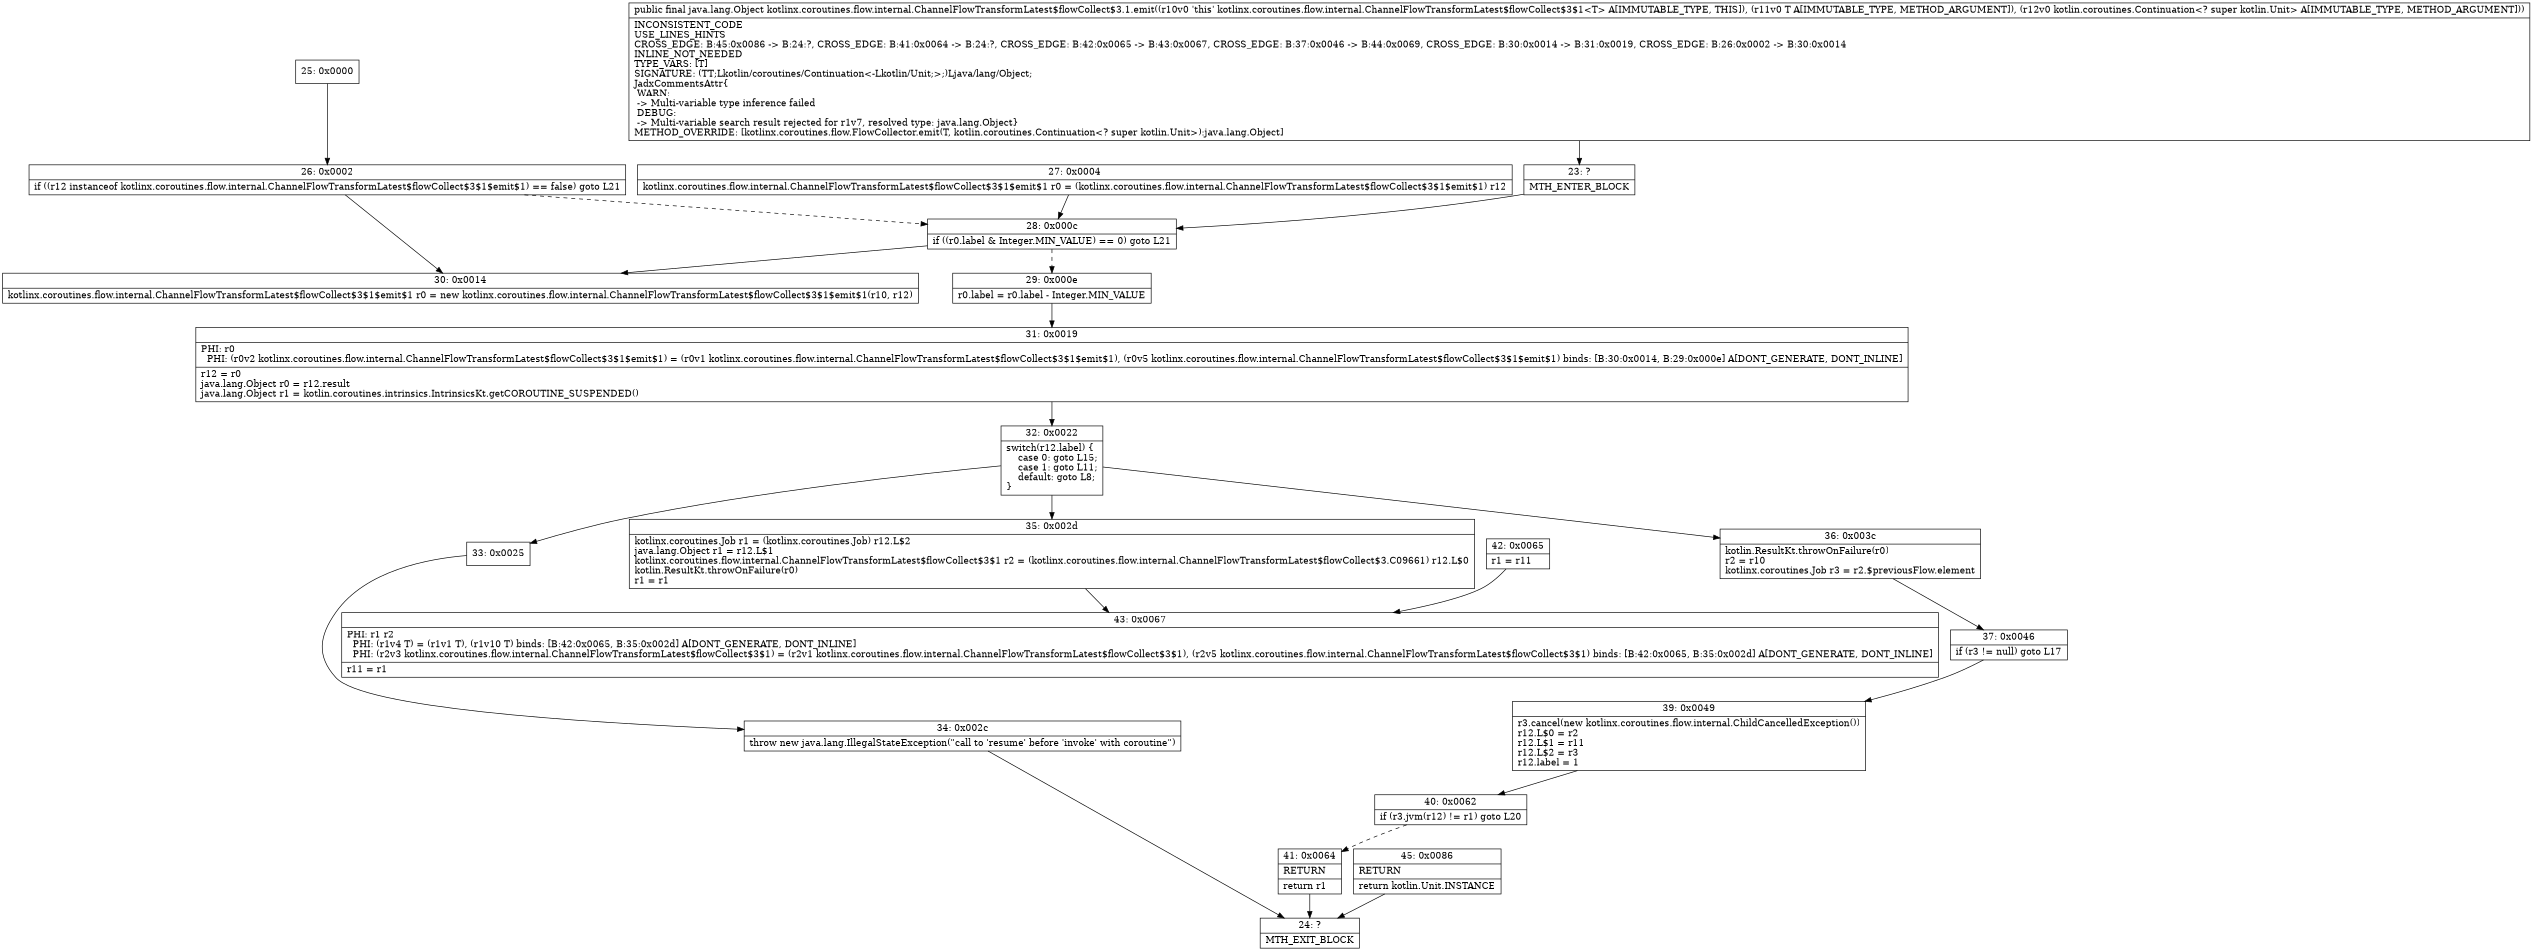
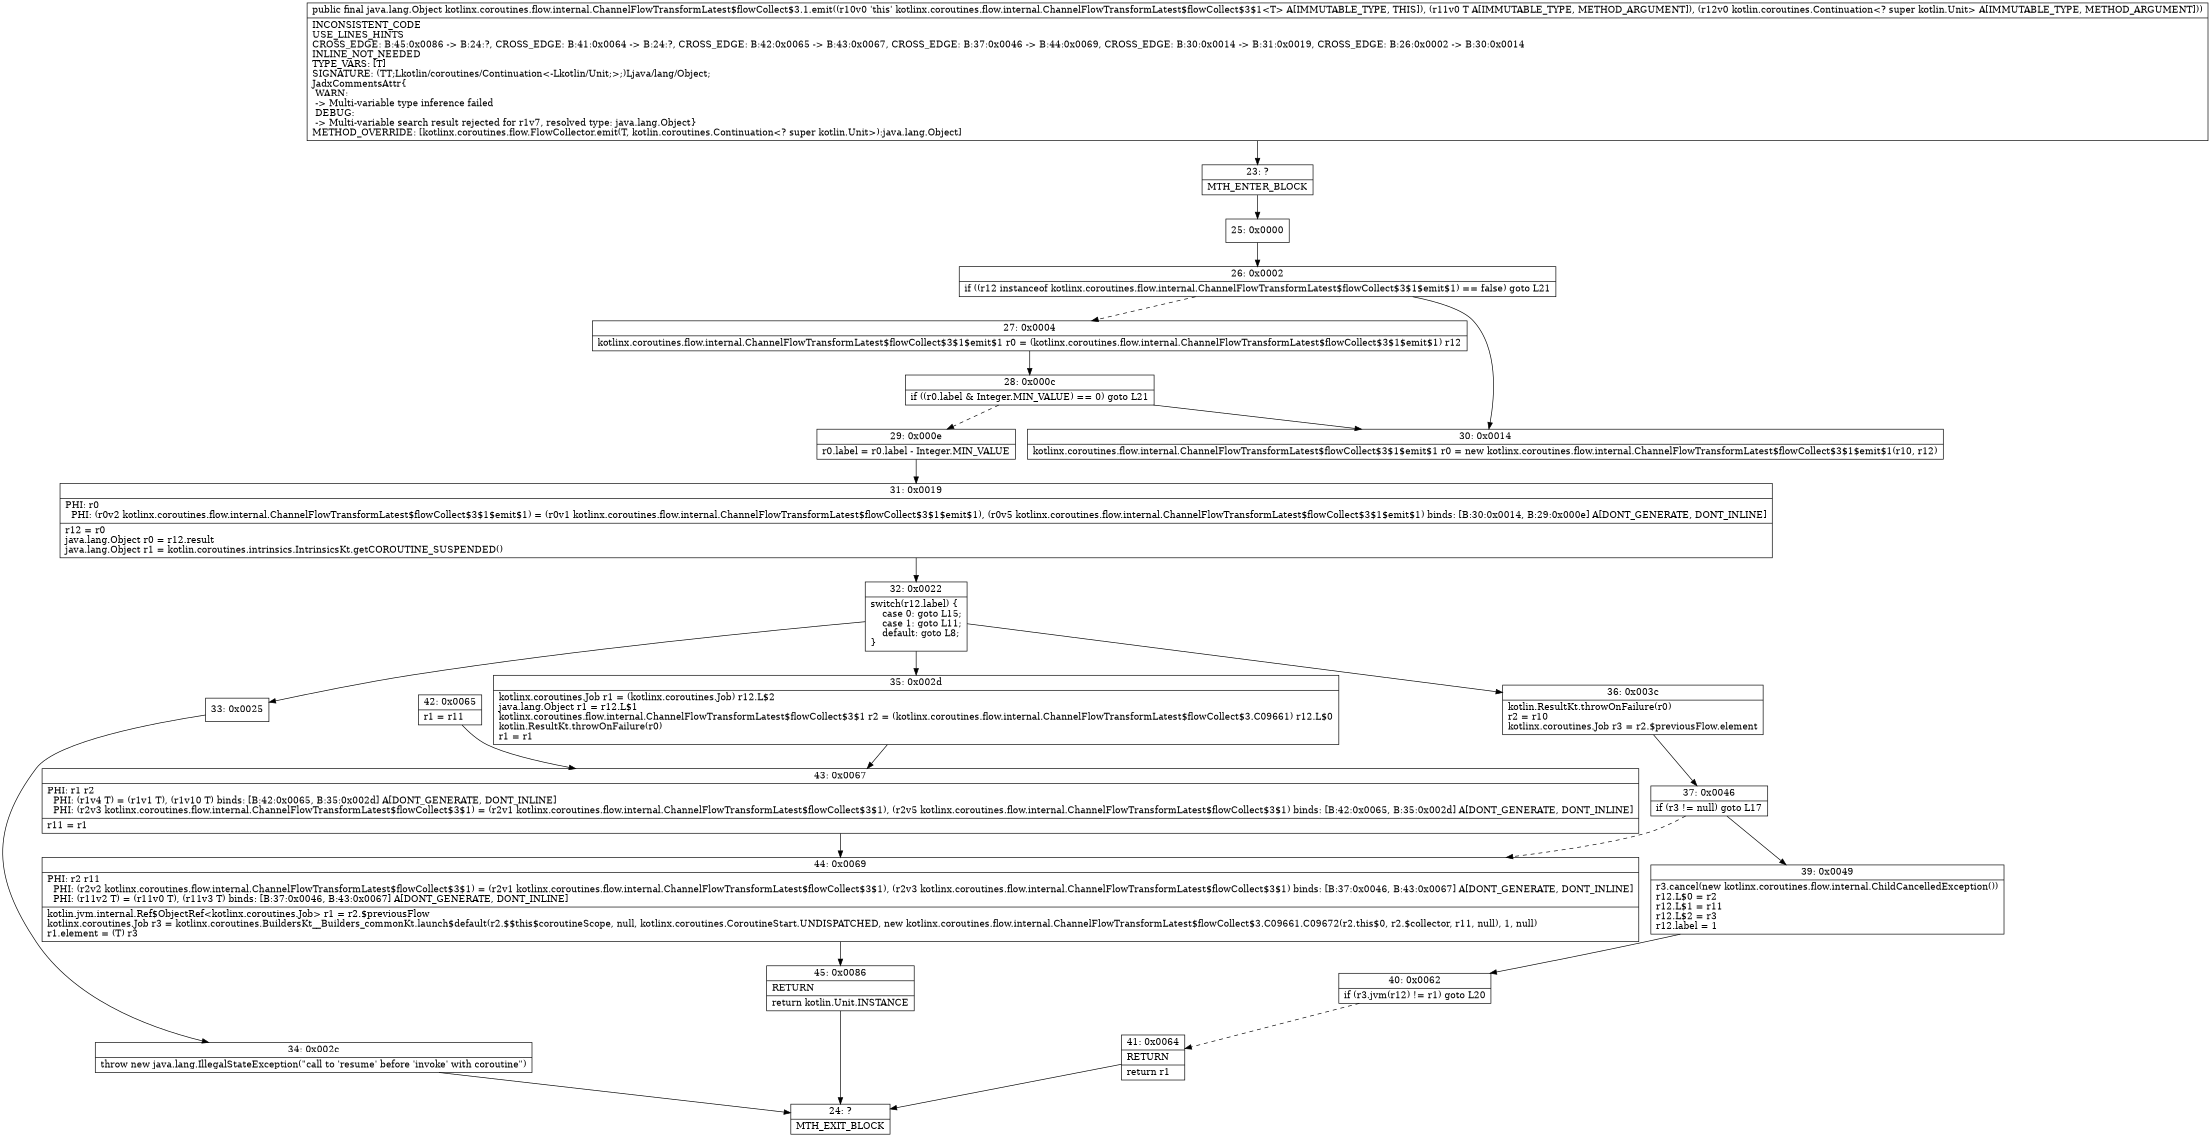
(723, 209) -> (1147, 308)
(1354, 215) -> (1258, 204)
none -> (840, 900)
